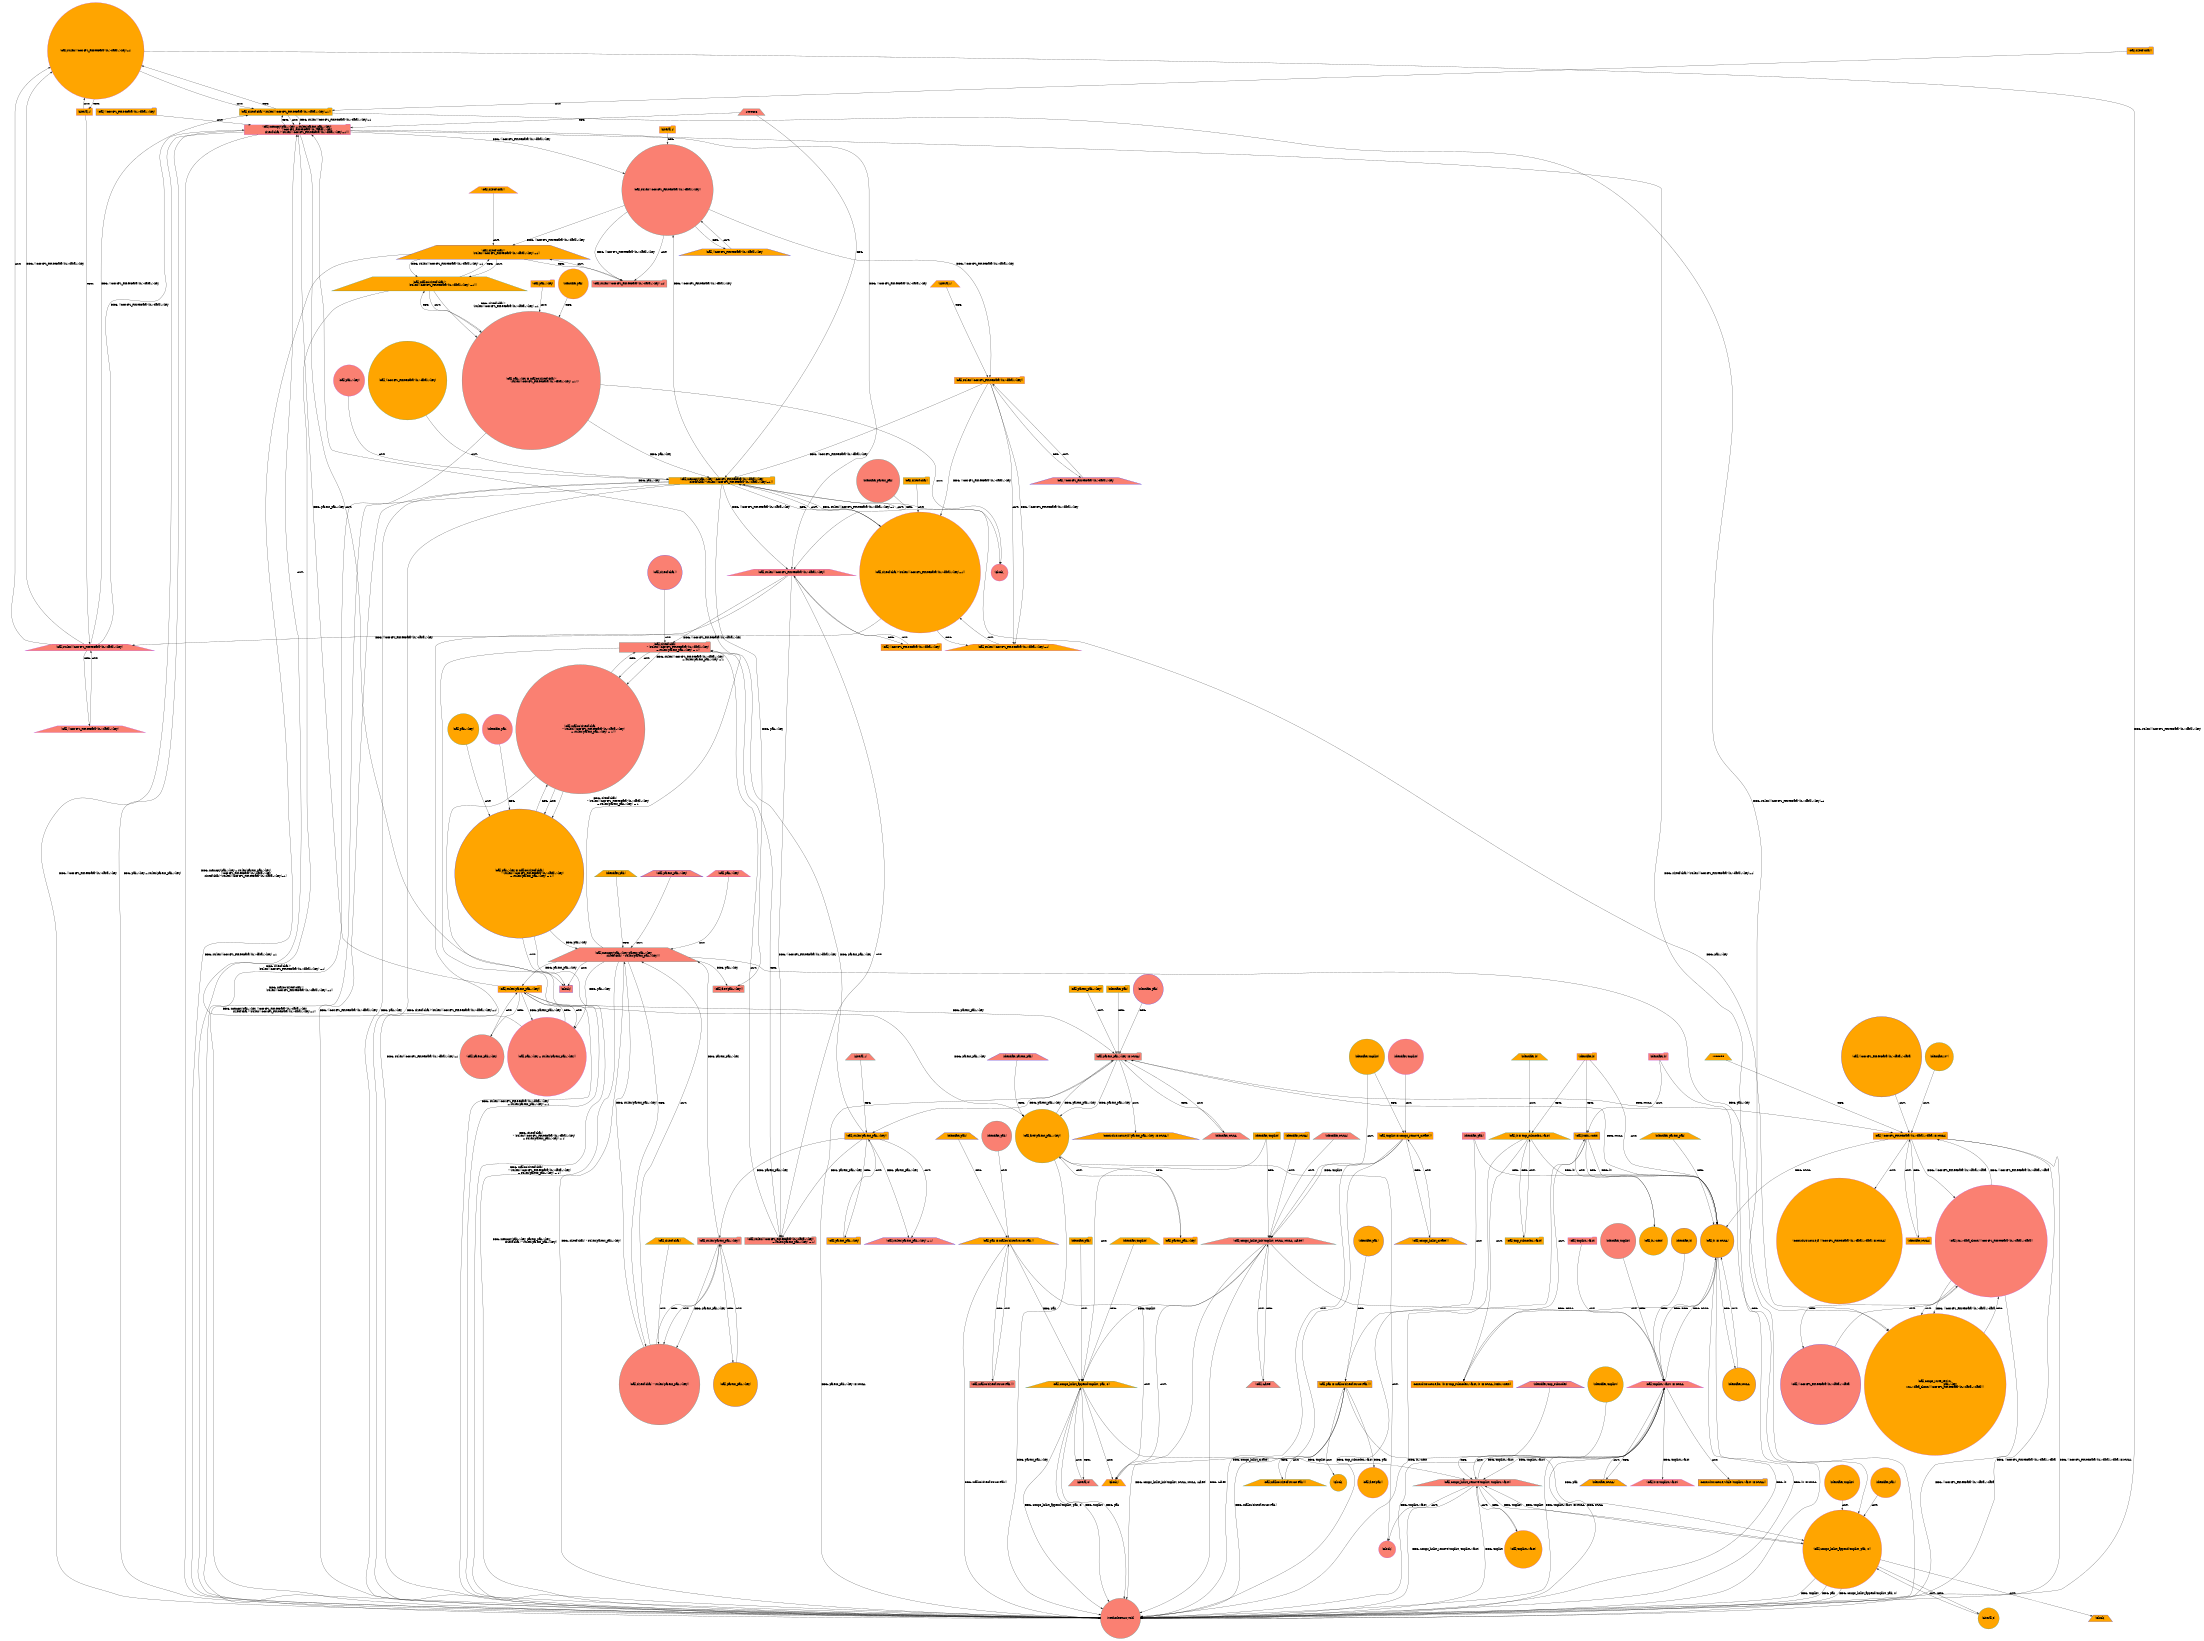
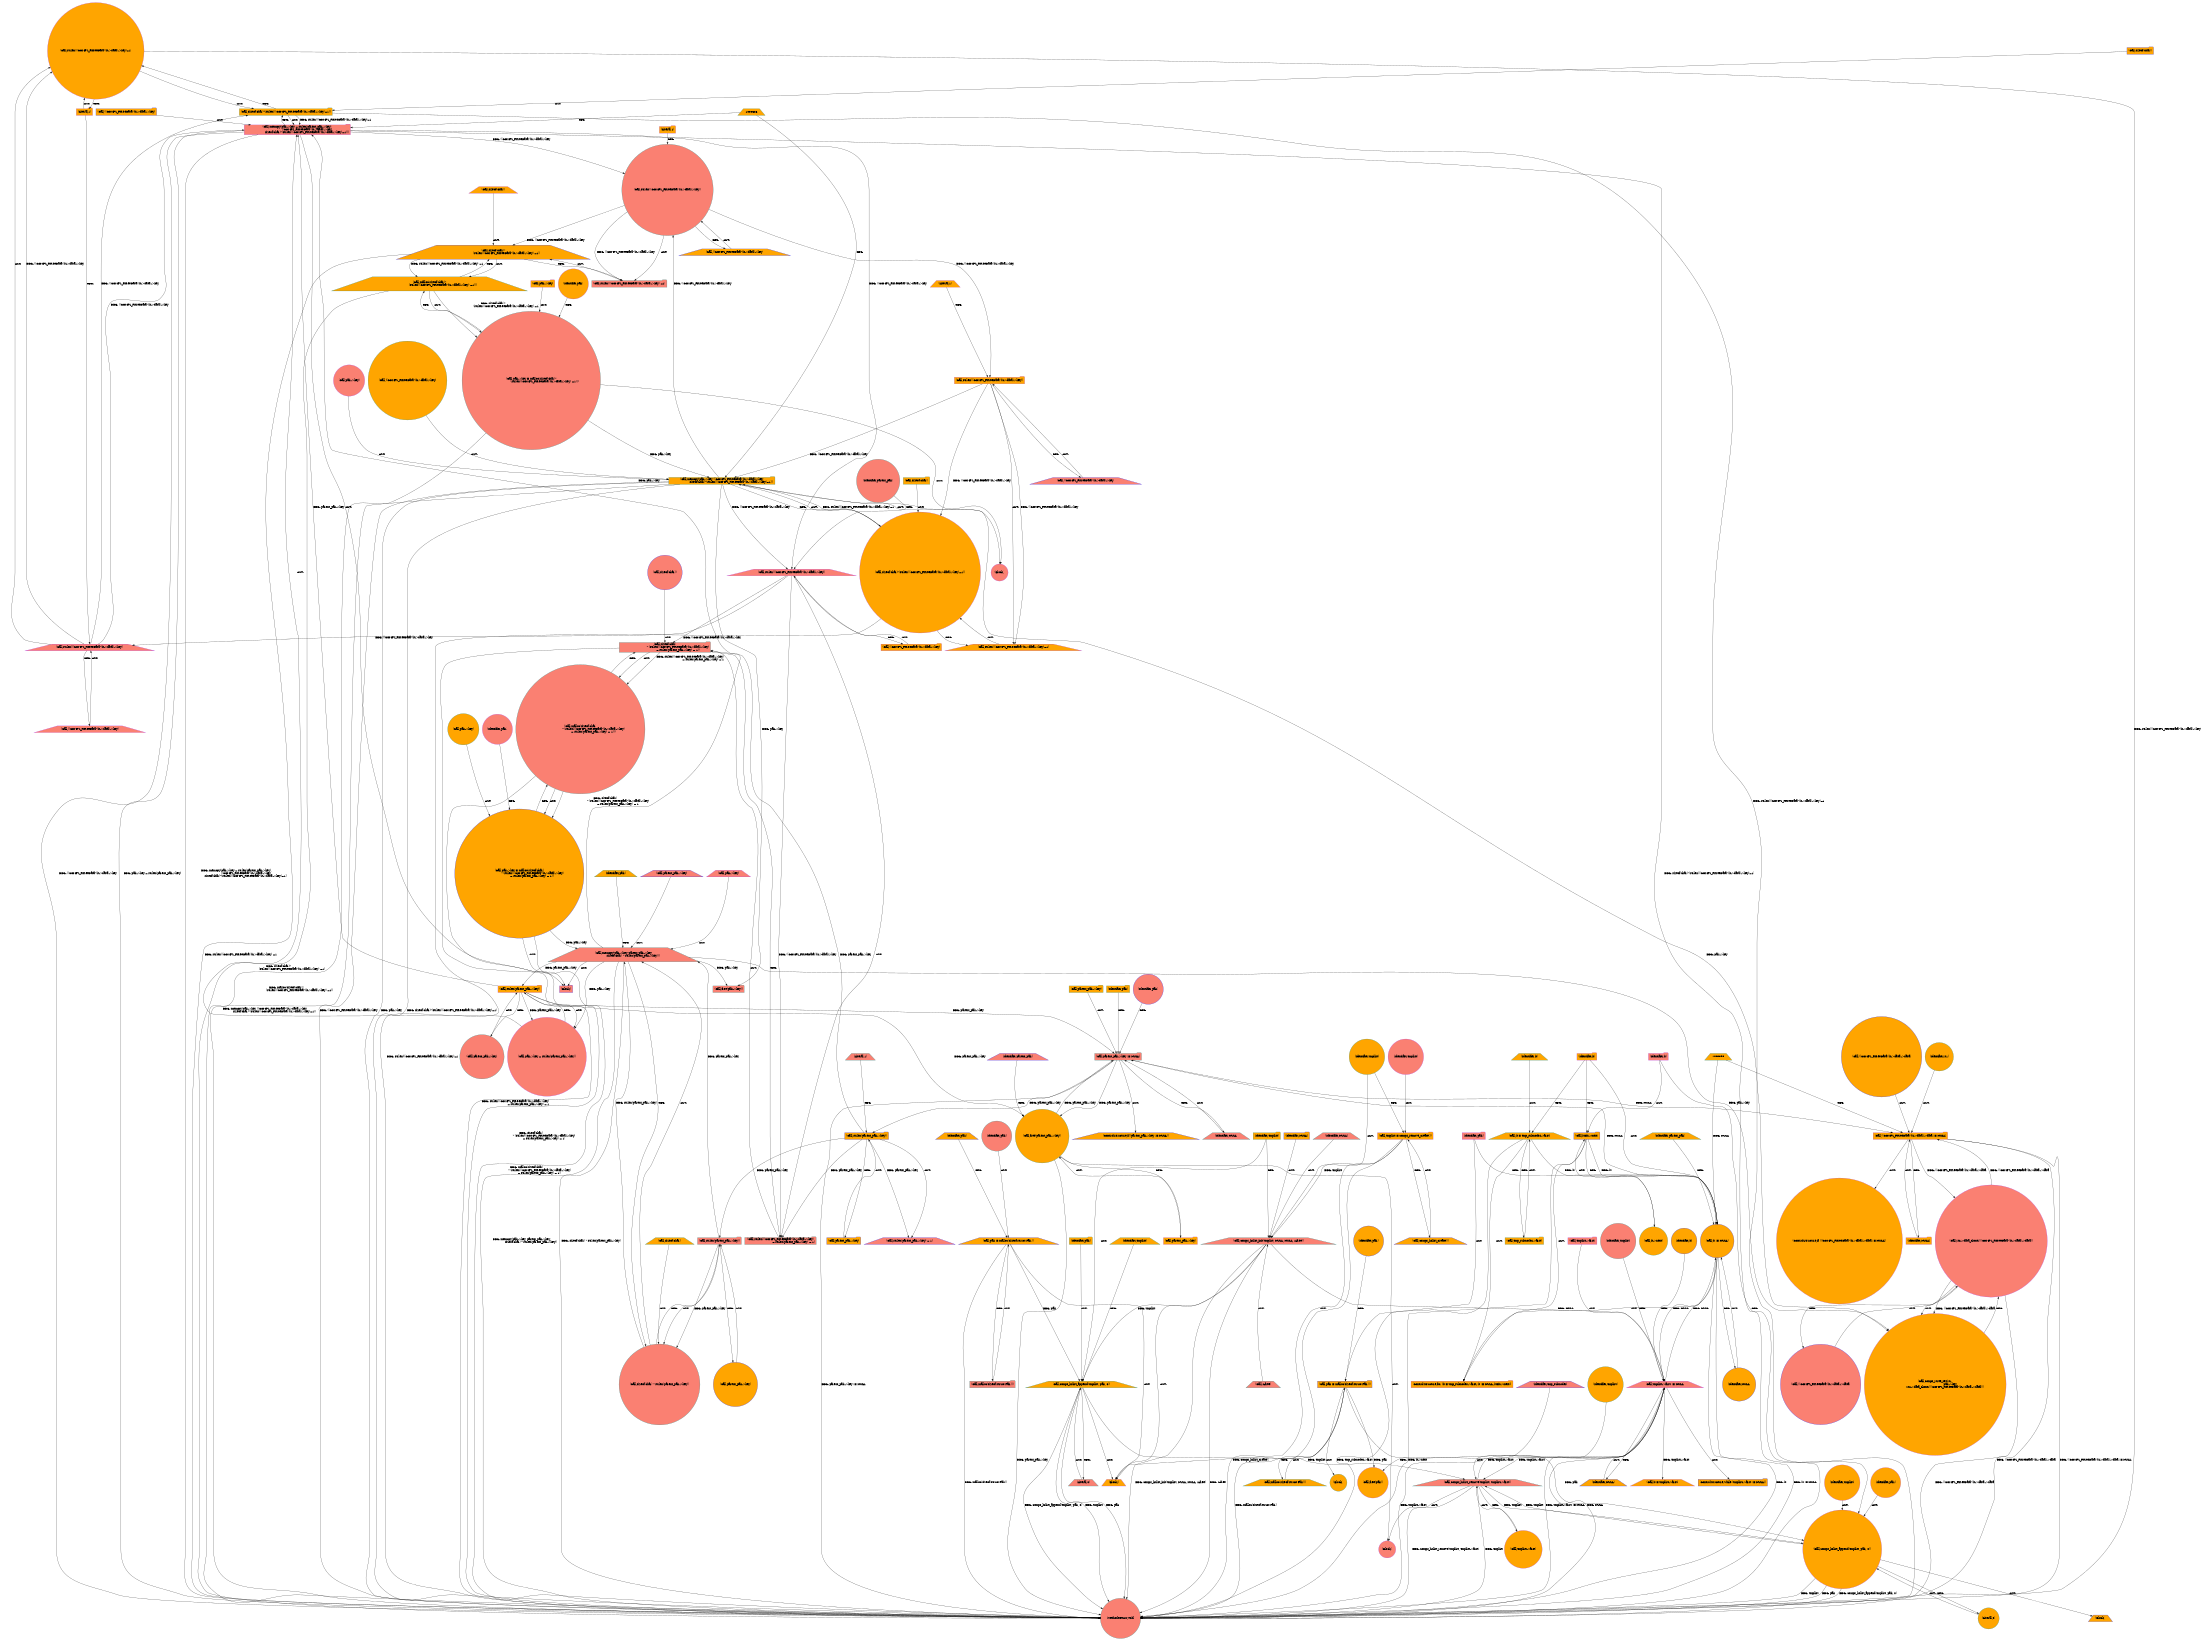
(751, 112) -> (751, 112)
(1939, 1057) -> (1939, 1057)
(1798, 1166) -> (1713, 1141)
(1681, 1309) -> (1681, 1309)
(1266, 1312) -> none
(1517, 1453) -> (1471, 1458)
(1662, 1483) -> (1662, 1483)
